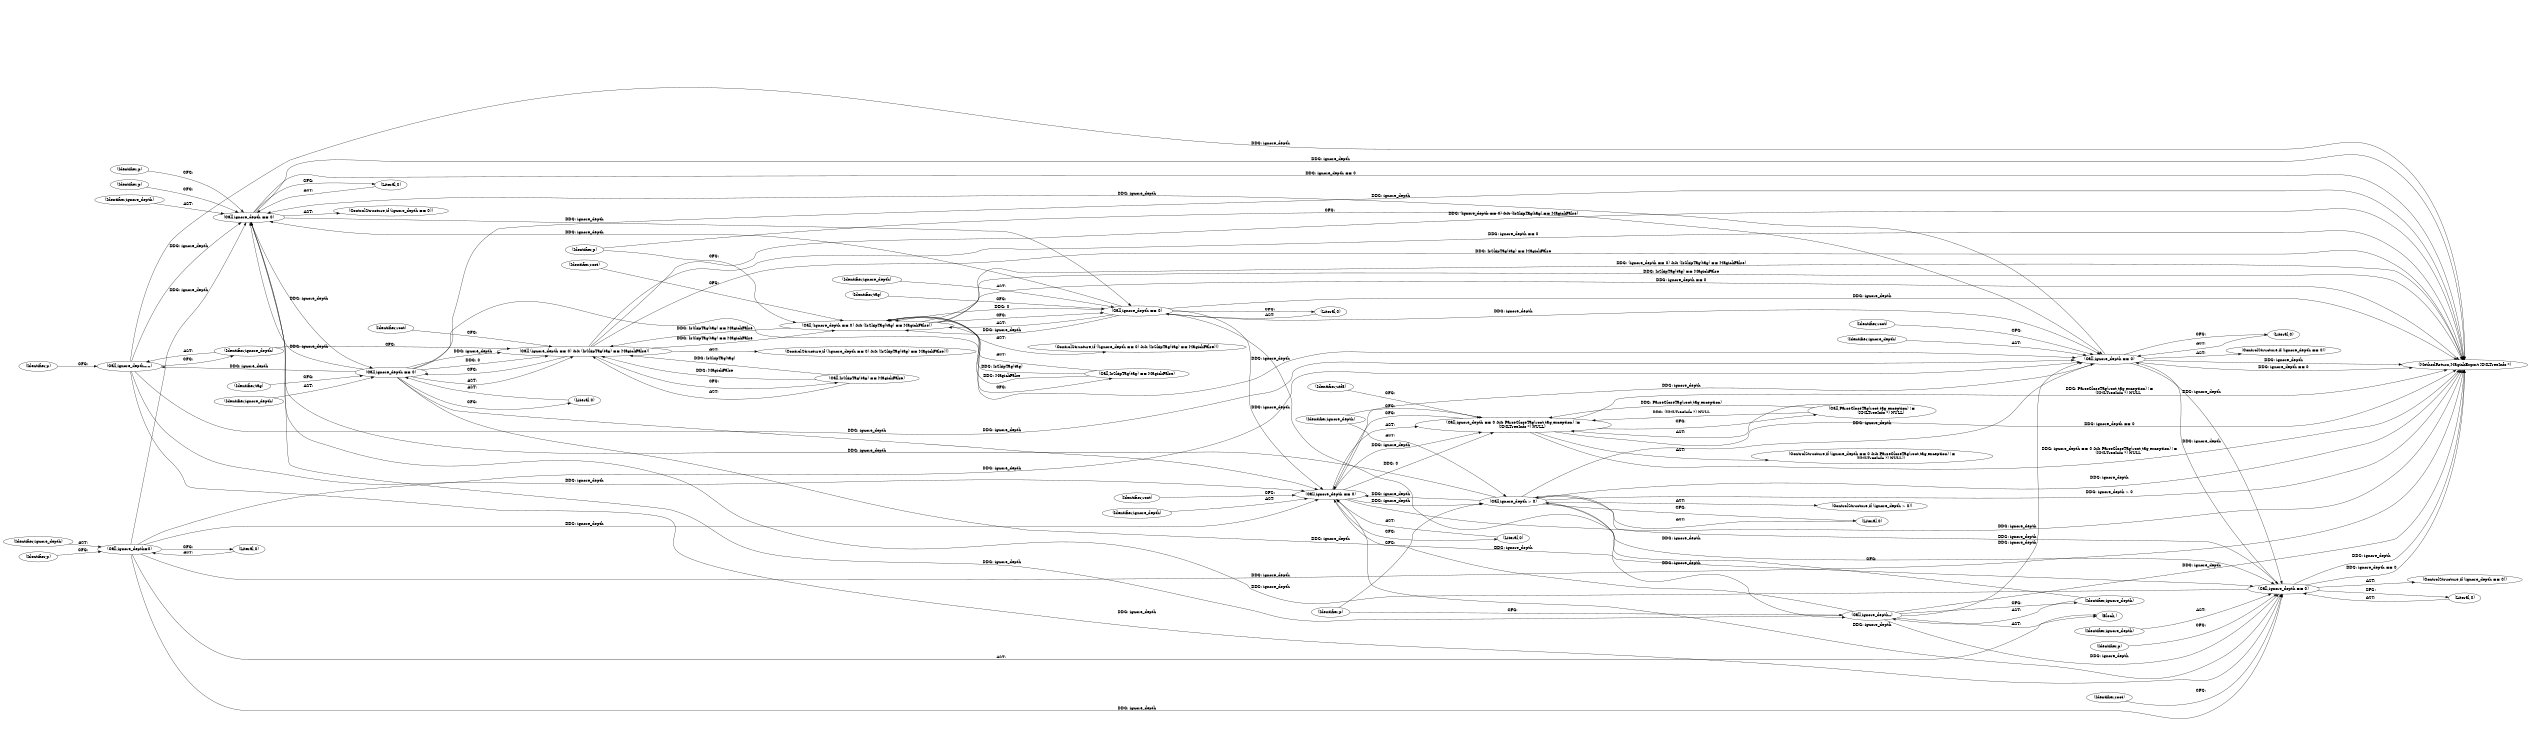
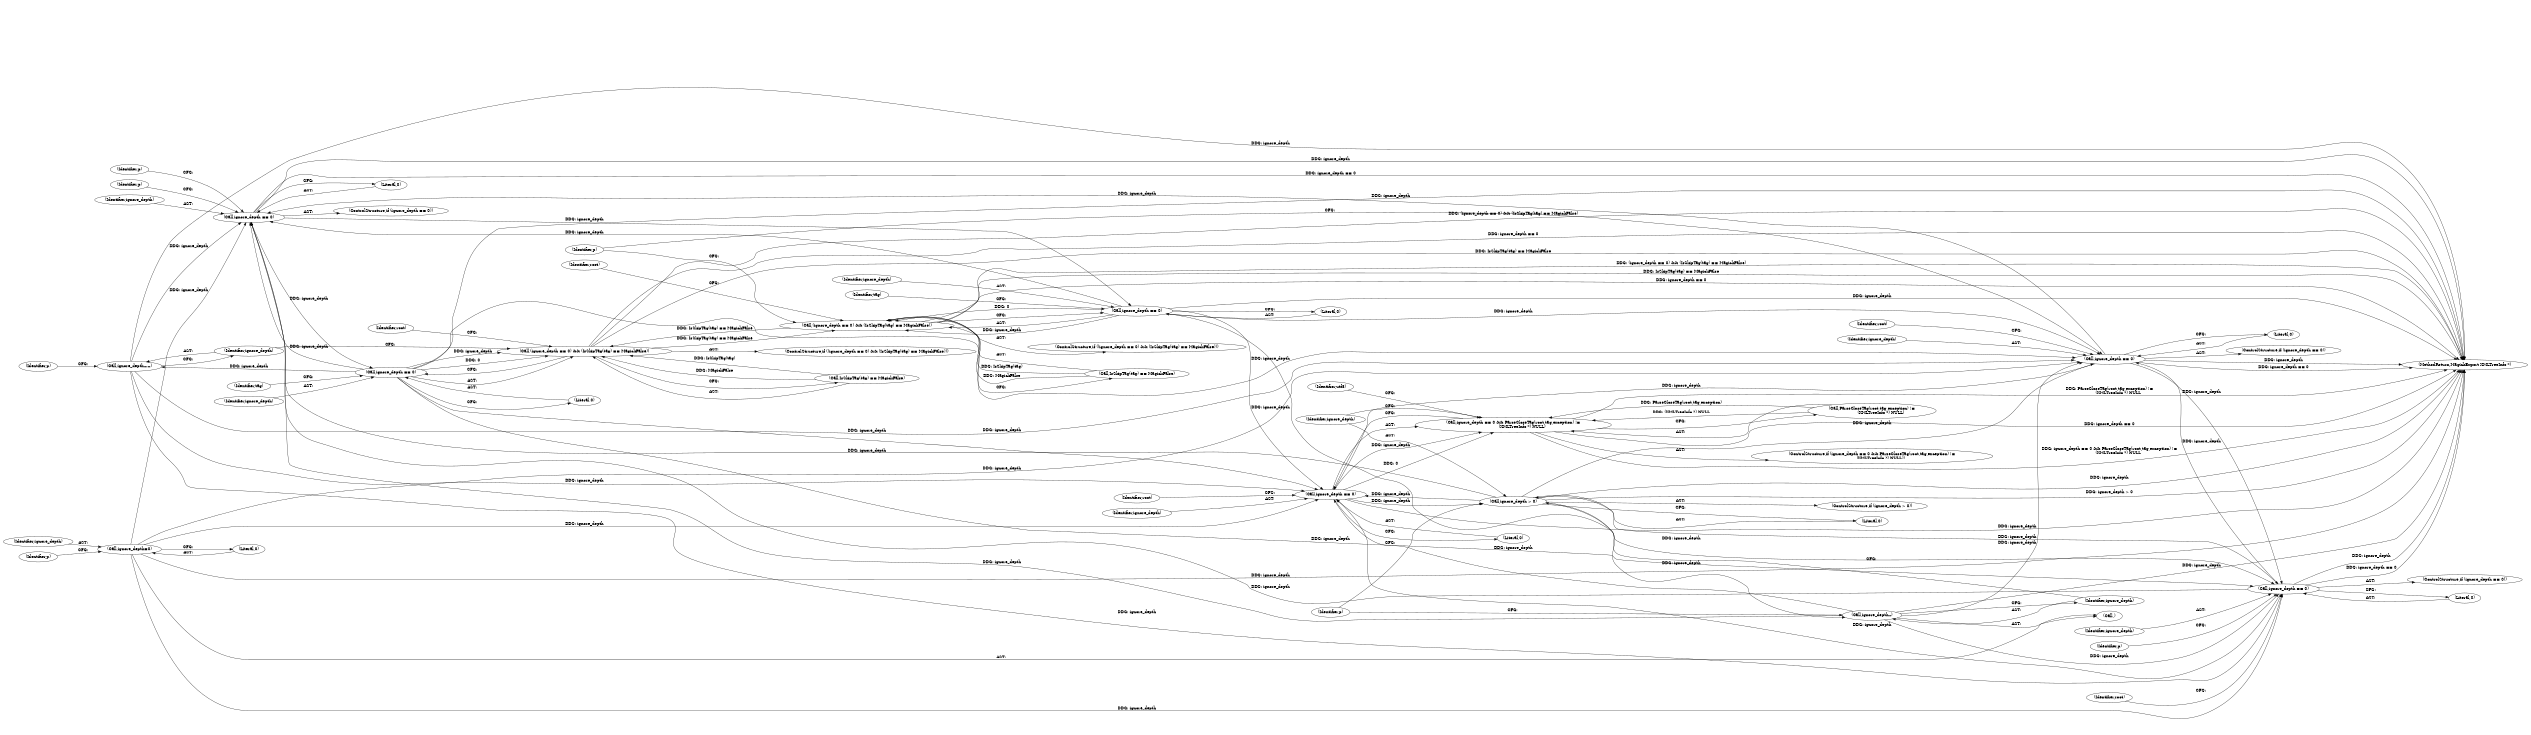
(2109, 616) -> (2109, 616)
